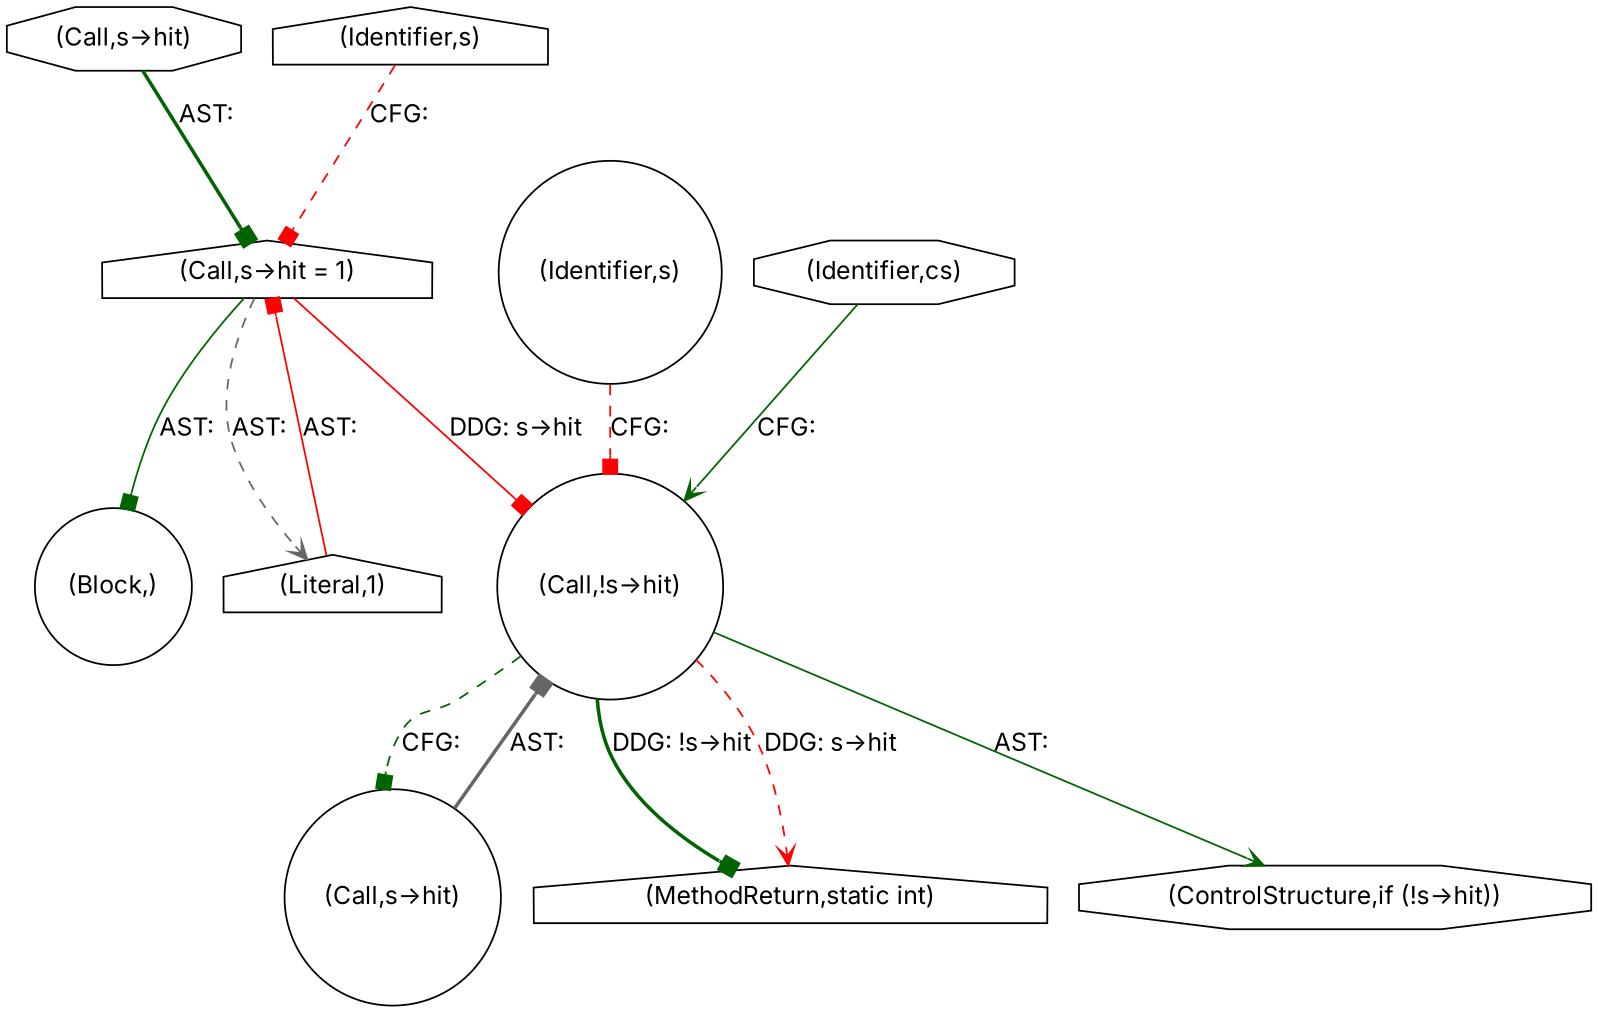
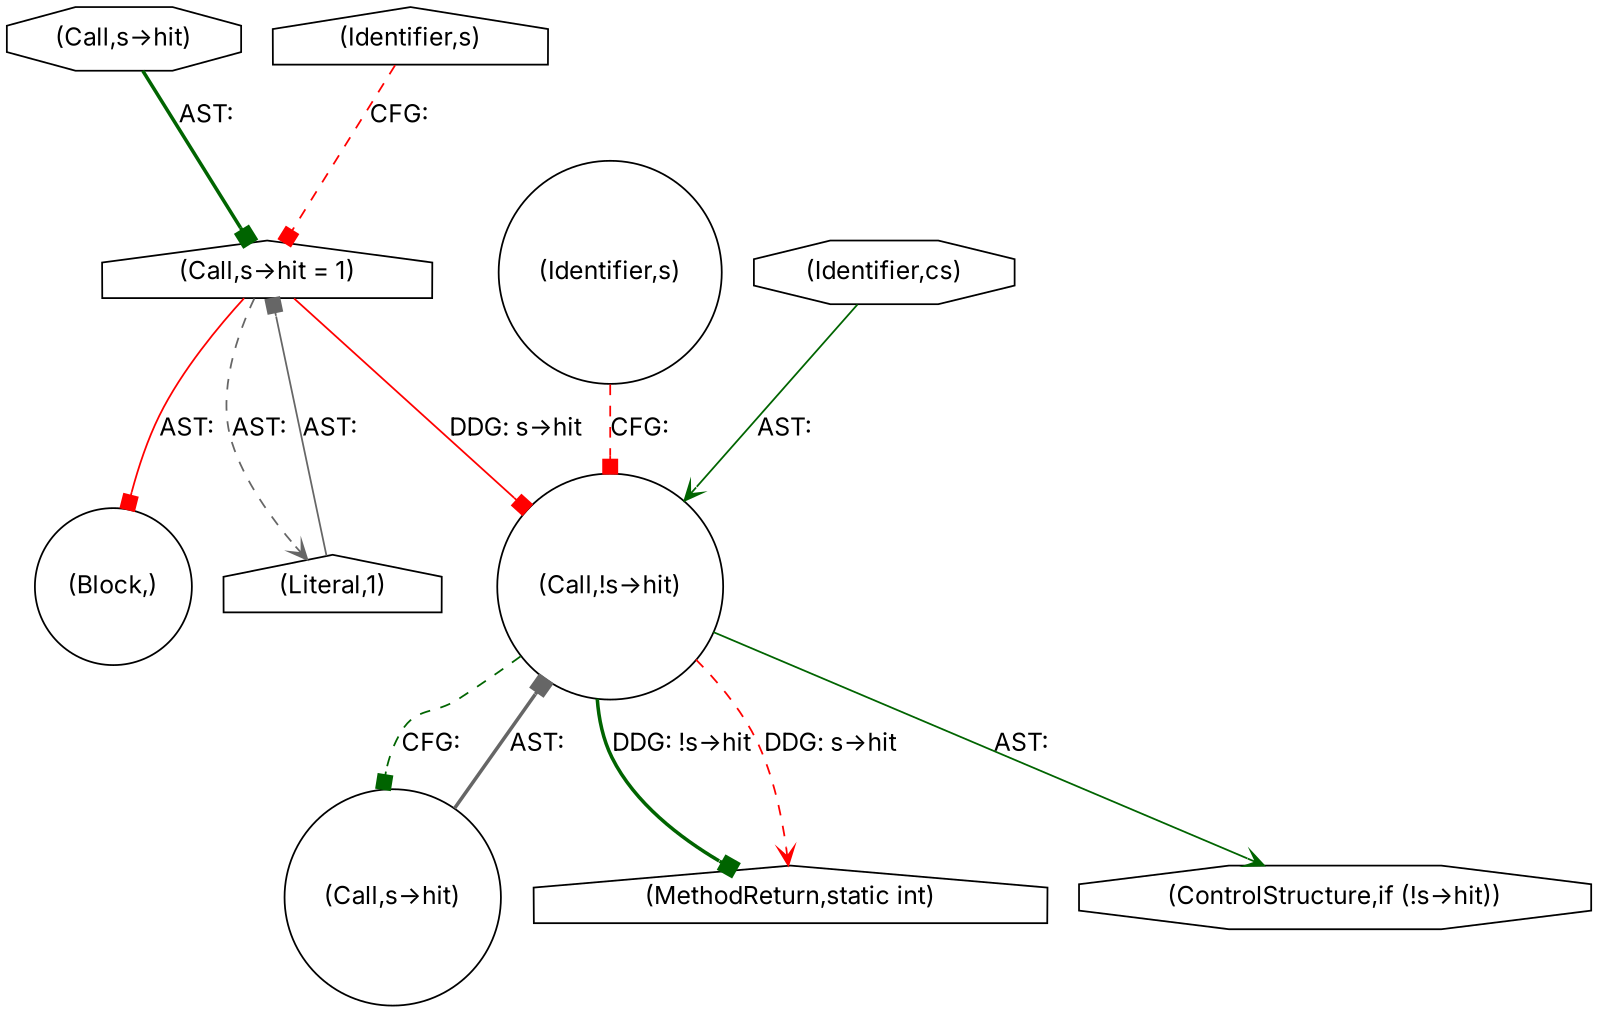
(175, 388) -> (175, 388)
(790, 429) -> (788, 429)
(301, 436) -> (301, 436)
